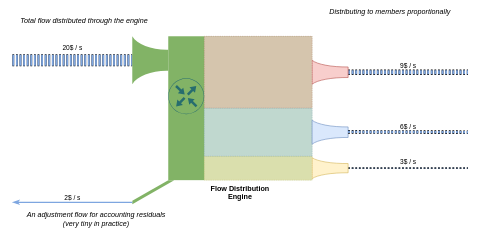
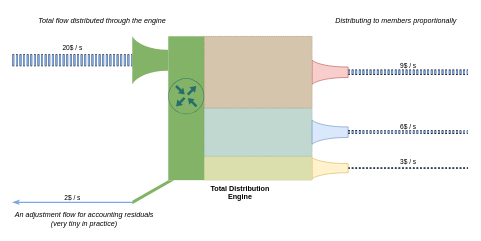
(390, 12) -> (396, 21)
(84, 21) -> (102, 21)
(240, 193) -> (240, 193)
(96, 219) -> (84, 219)
